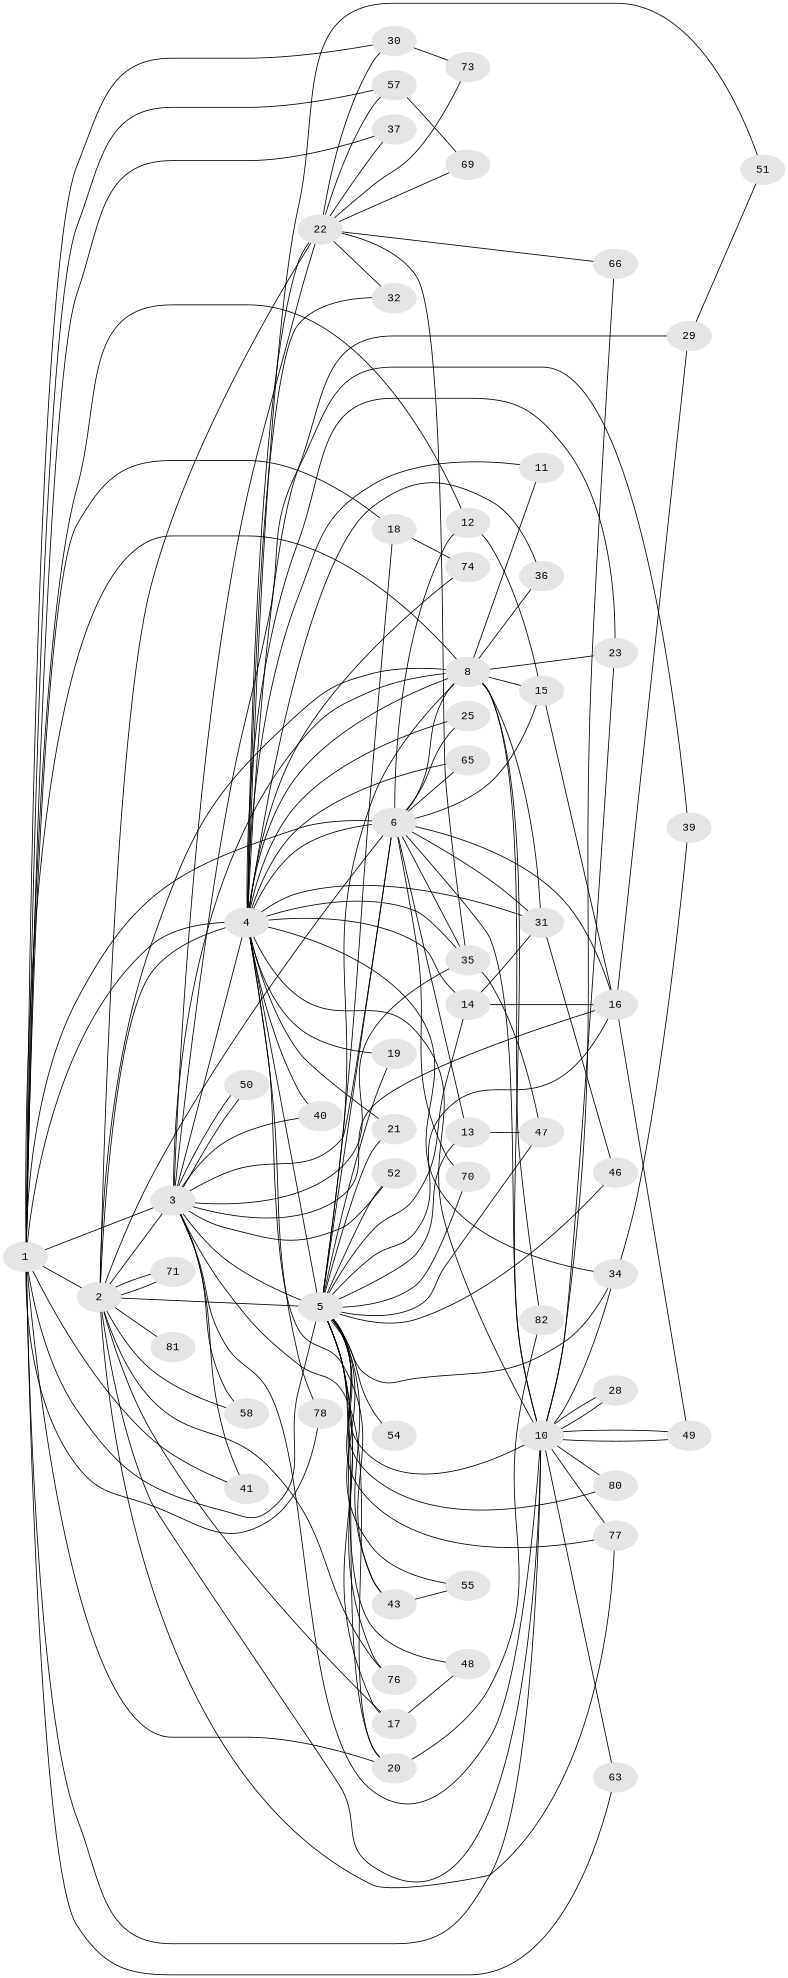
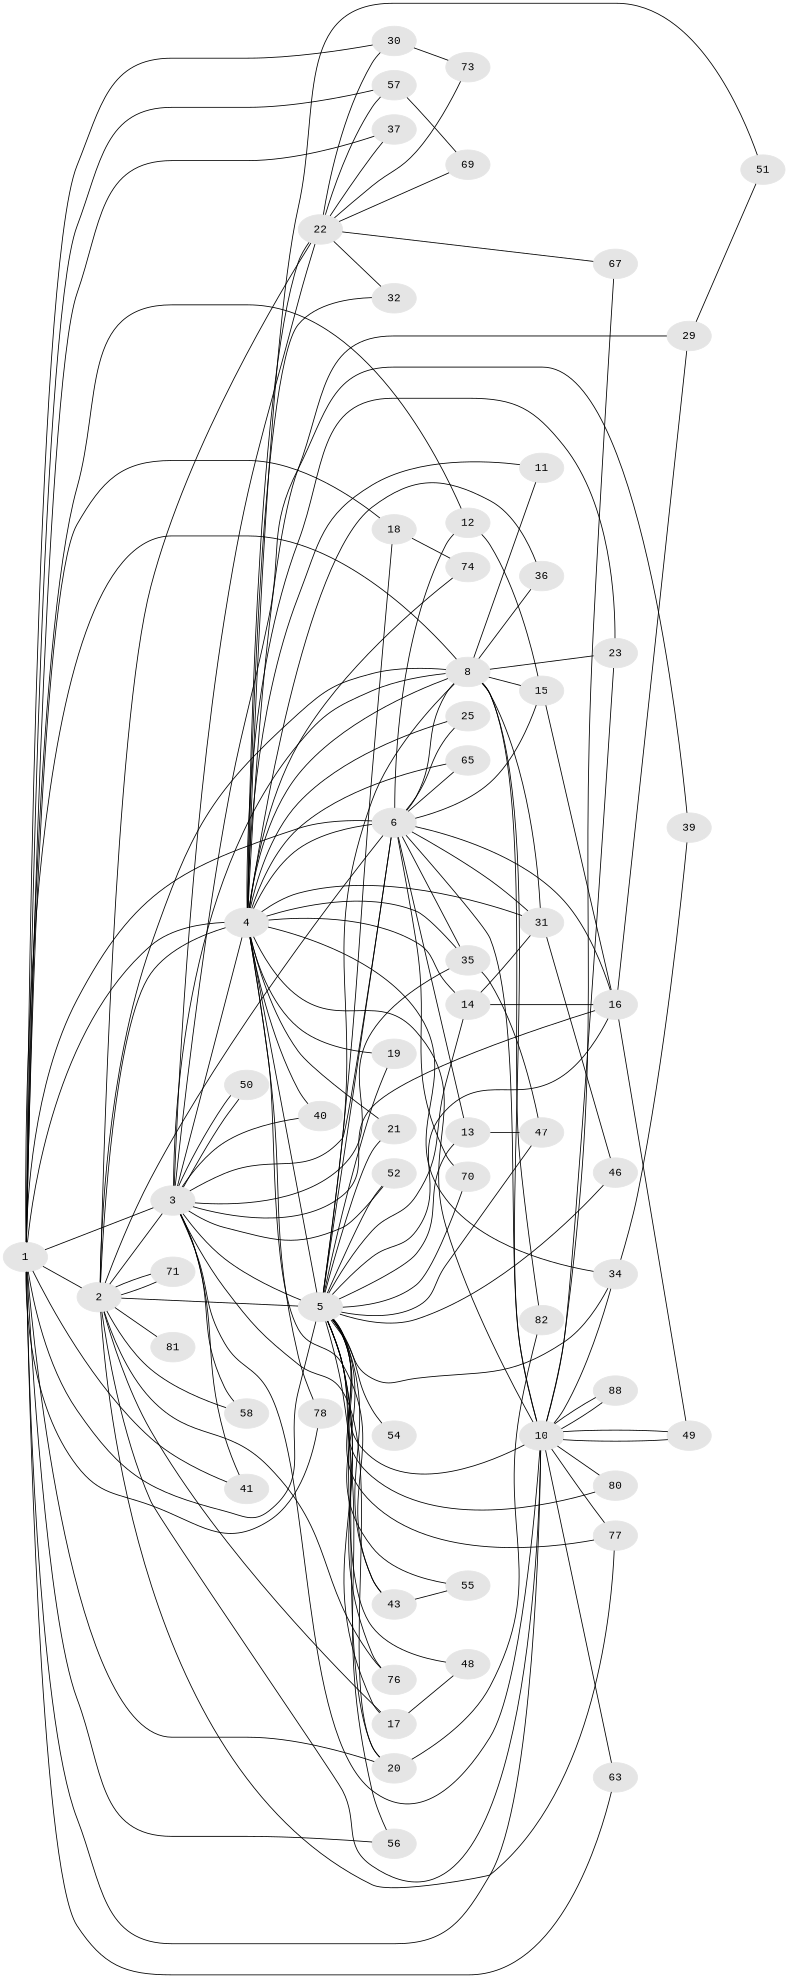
(615, 264) -> (615, 264)
(441, 529) -> none
(615, 1391) -> (615, 1391)
none -> (394, 1844)
